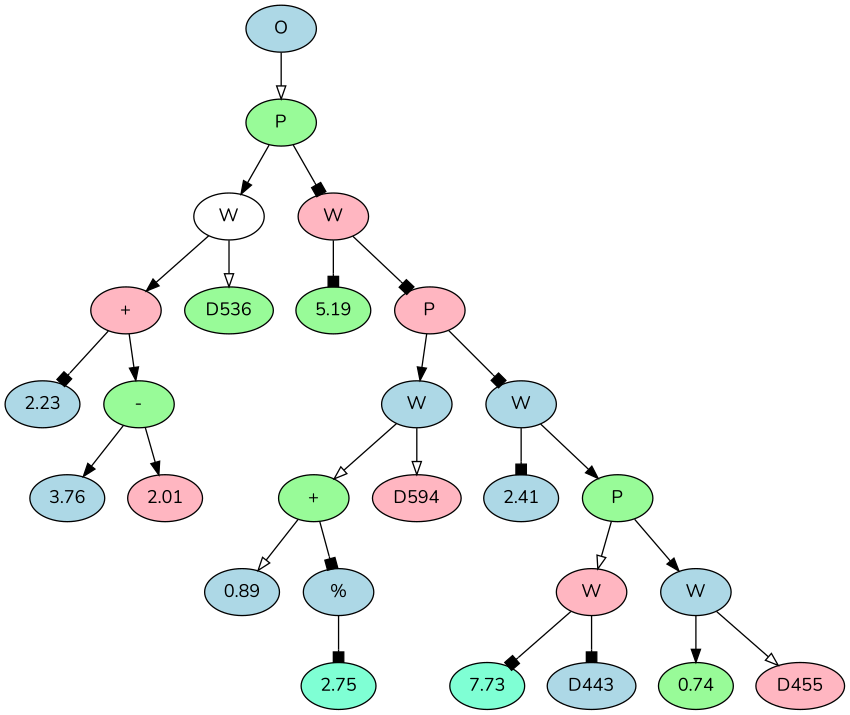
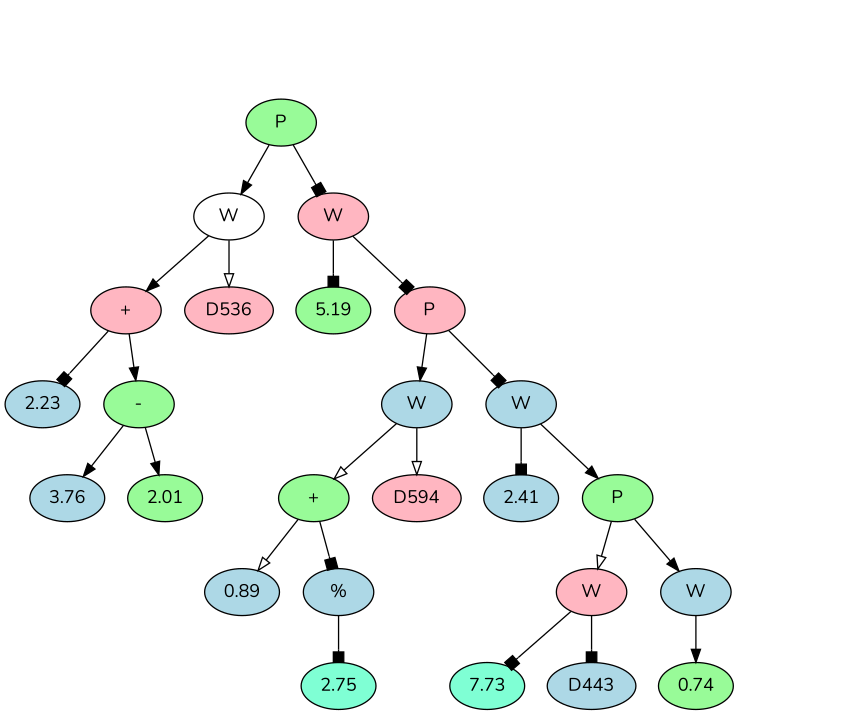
(281, 29) -> none
(229, 310) -> (229, 310)
(165, 498) -> (165, 498)
(800, 686) -> none
